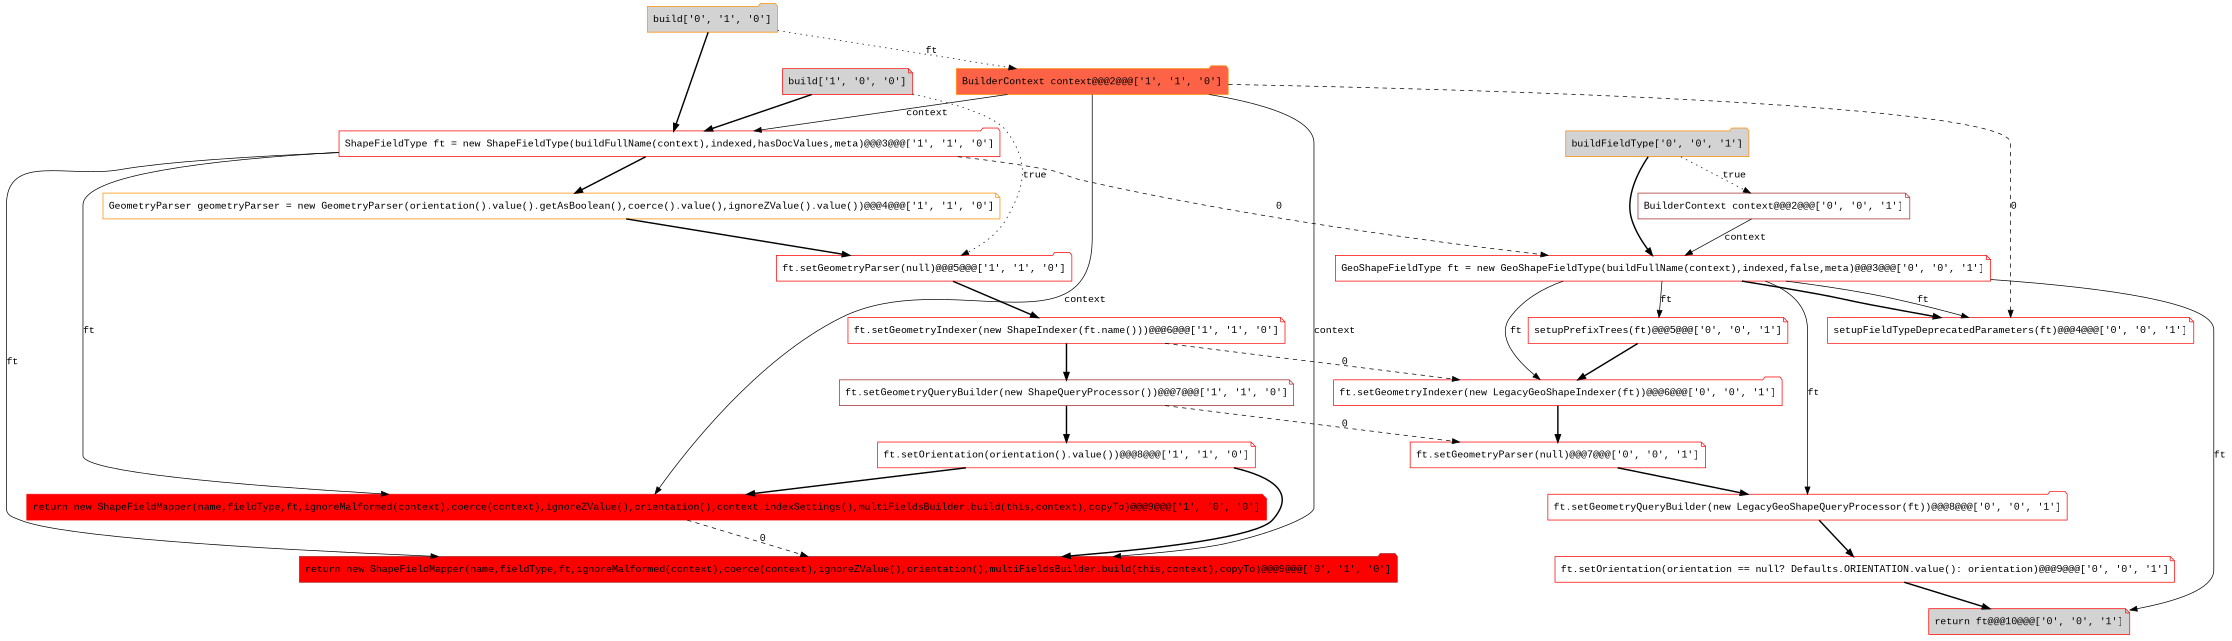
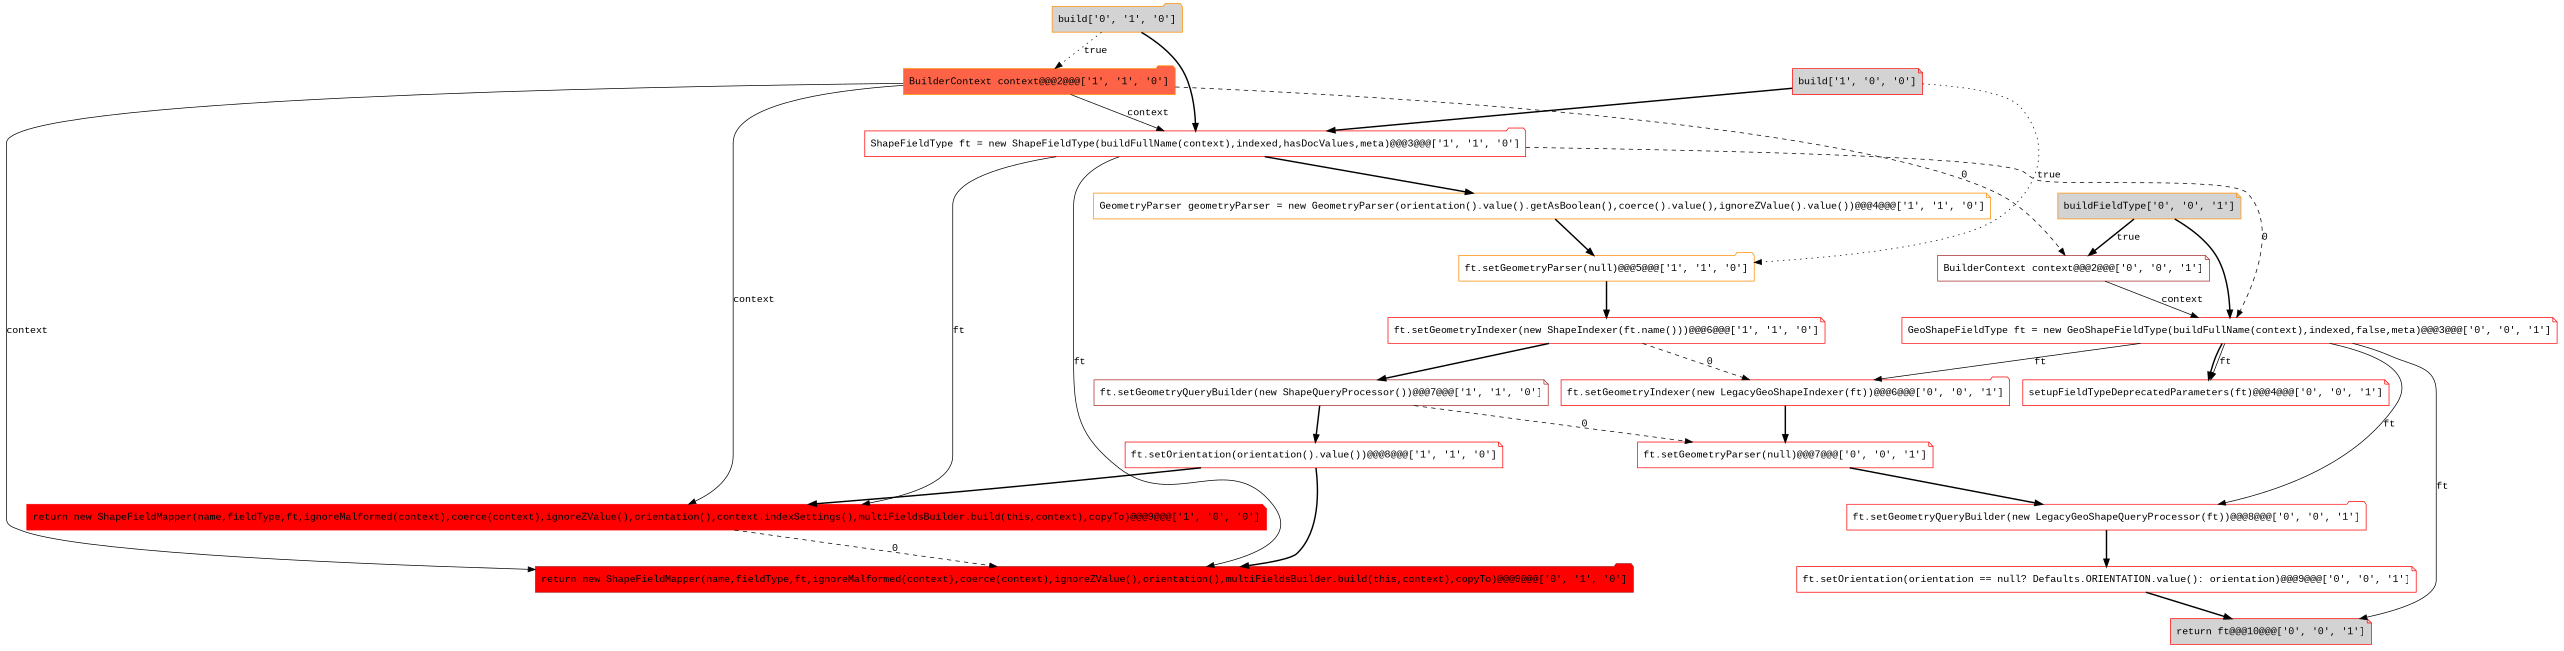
(932, 50) -> (1096, 50)
(1706, 101) -> (1633, 120)
(1657, 144) -> (2149, 206)
(1713, 173) -> (2114, 235)
(924, 268) -> (1607, 268)
(1658, 330) -> none
